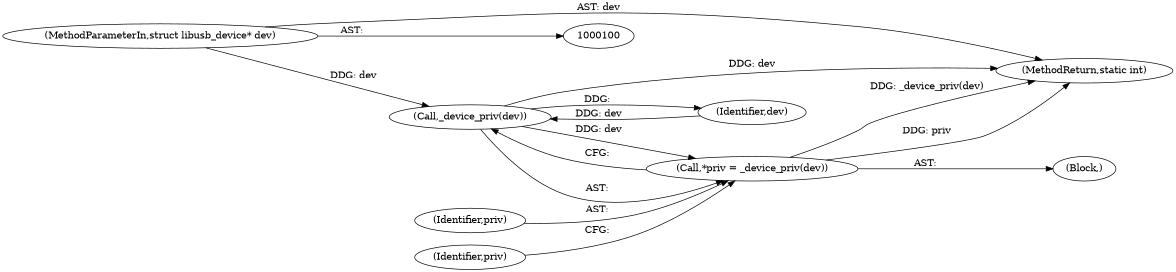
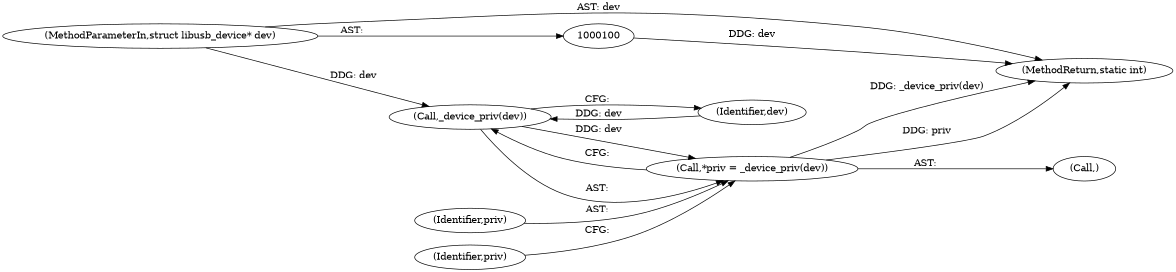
(746, 73) -> (820, 49)
(599, 100) -> (599, 100)
(1084, 169) -> (1084, 169)
